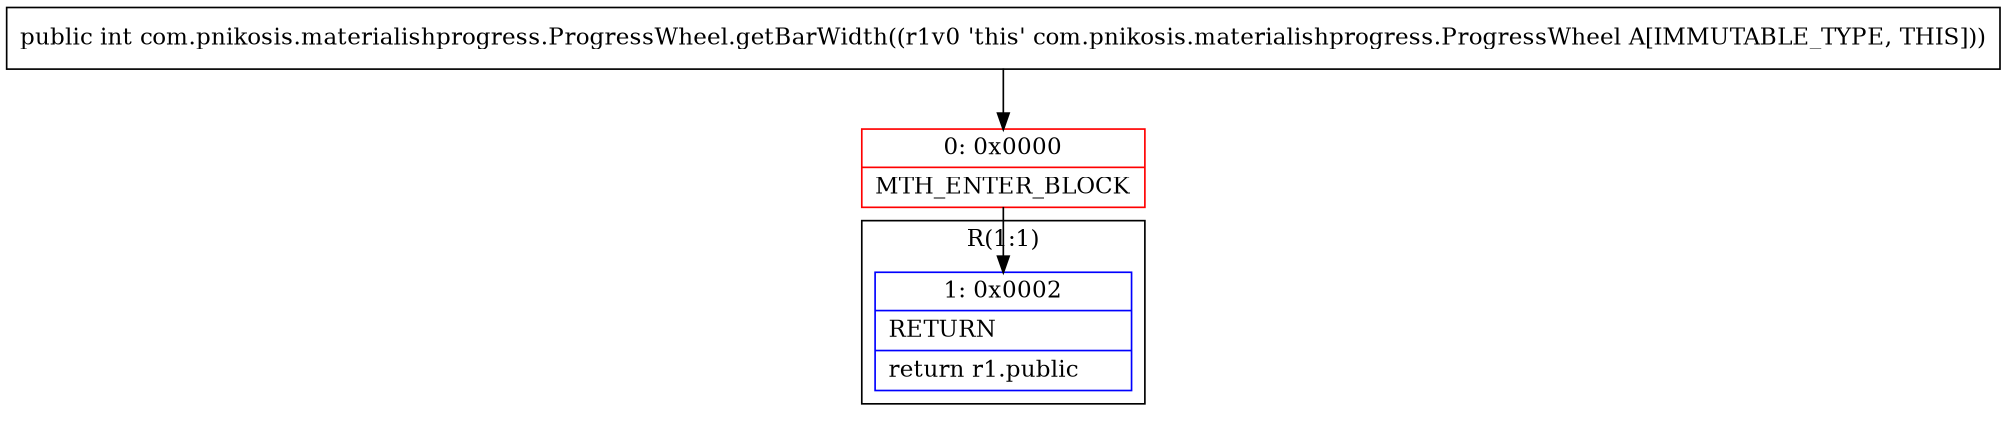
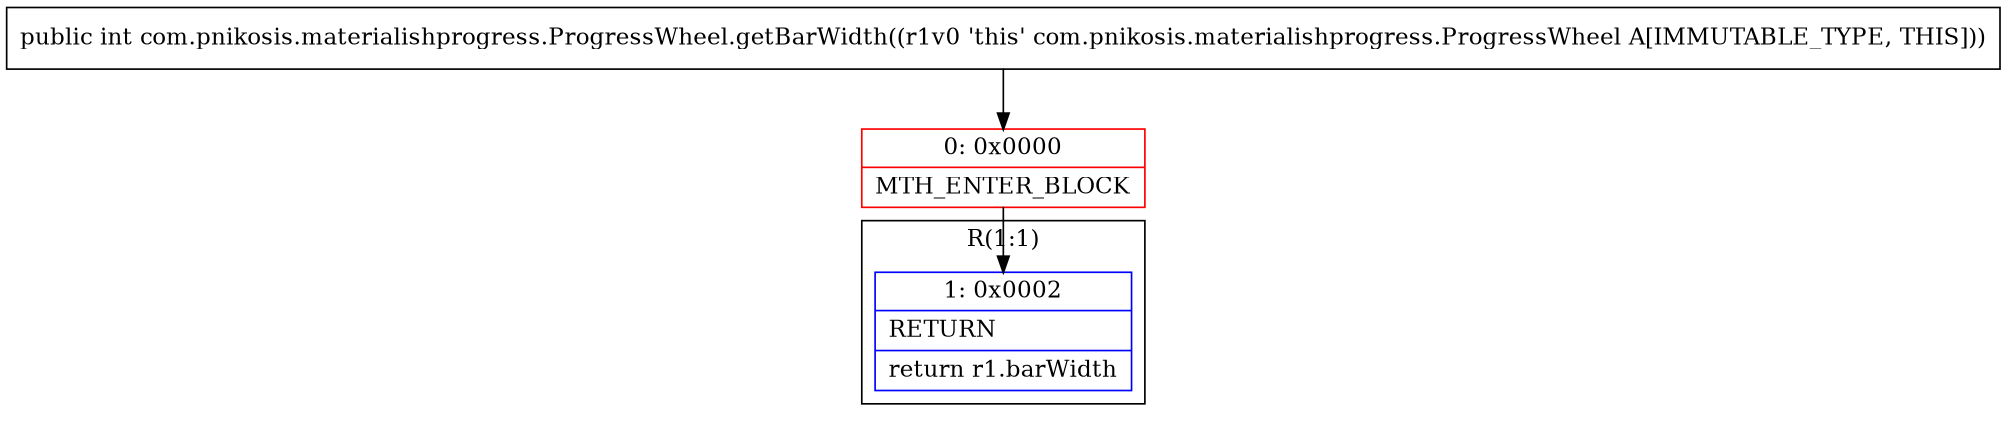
(984, 370) -> (1003, 370)
